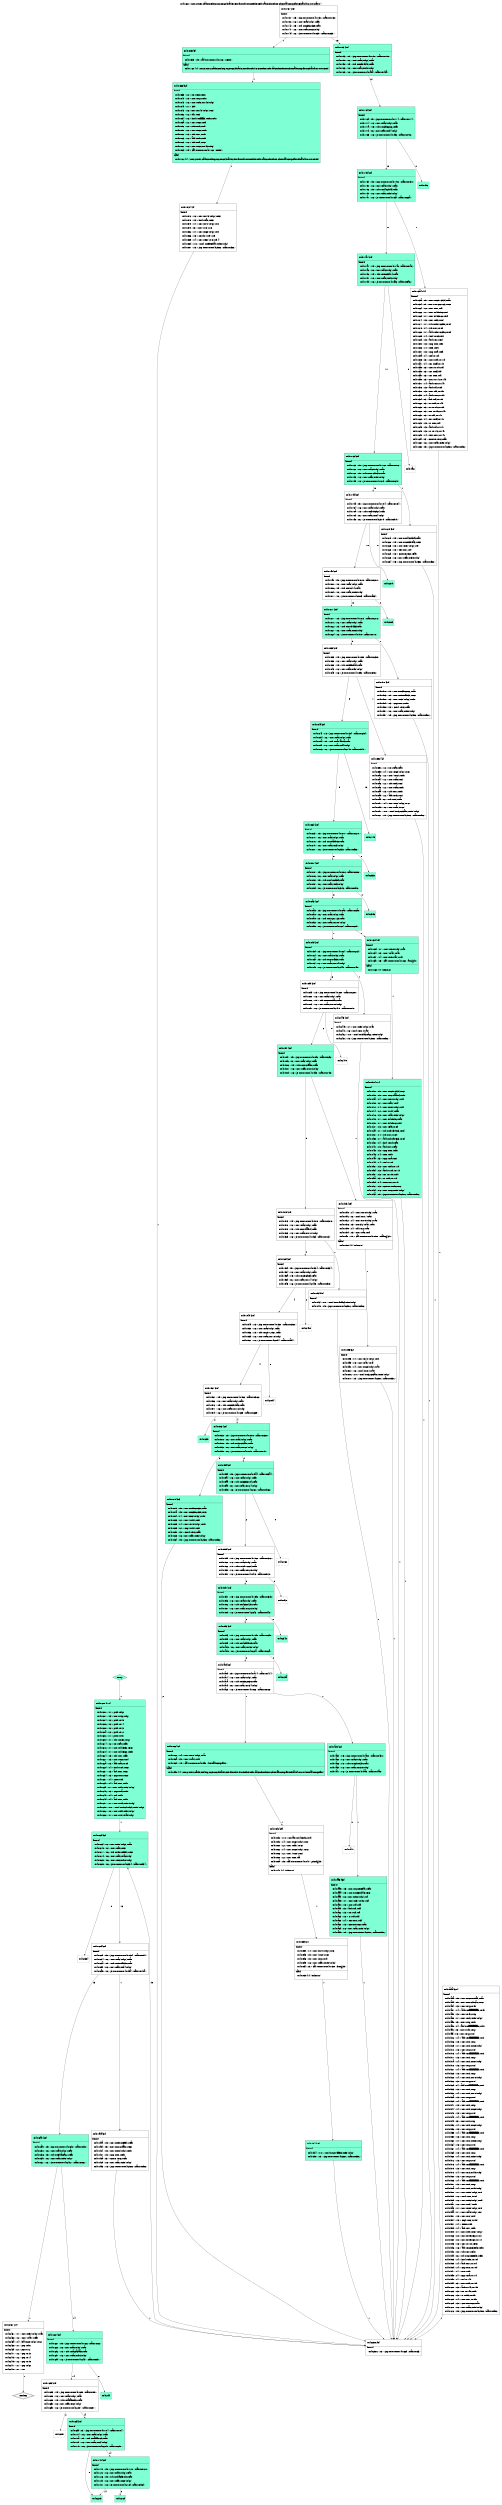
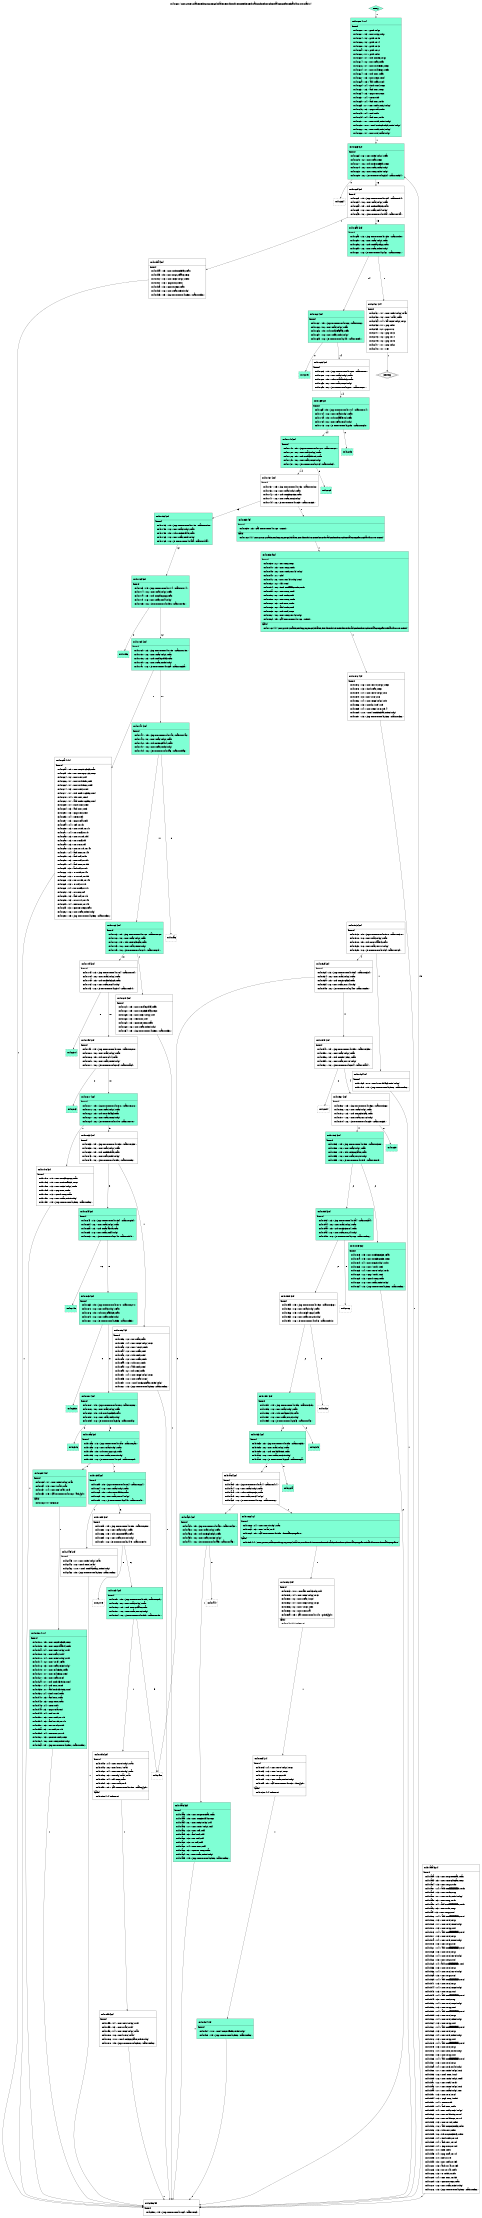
(305, 1142) -> (147, 1695)
(59, 2434) -> none
(103, 2491) -> (300, 471)
